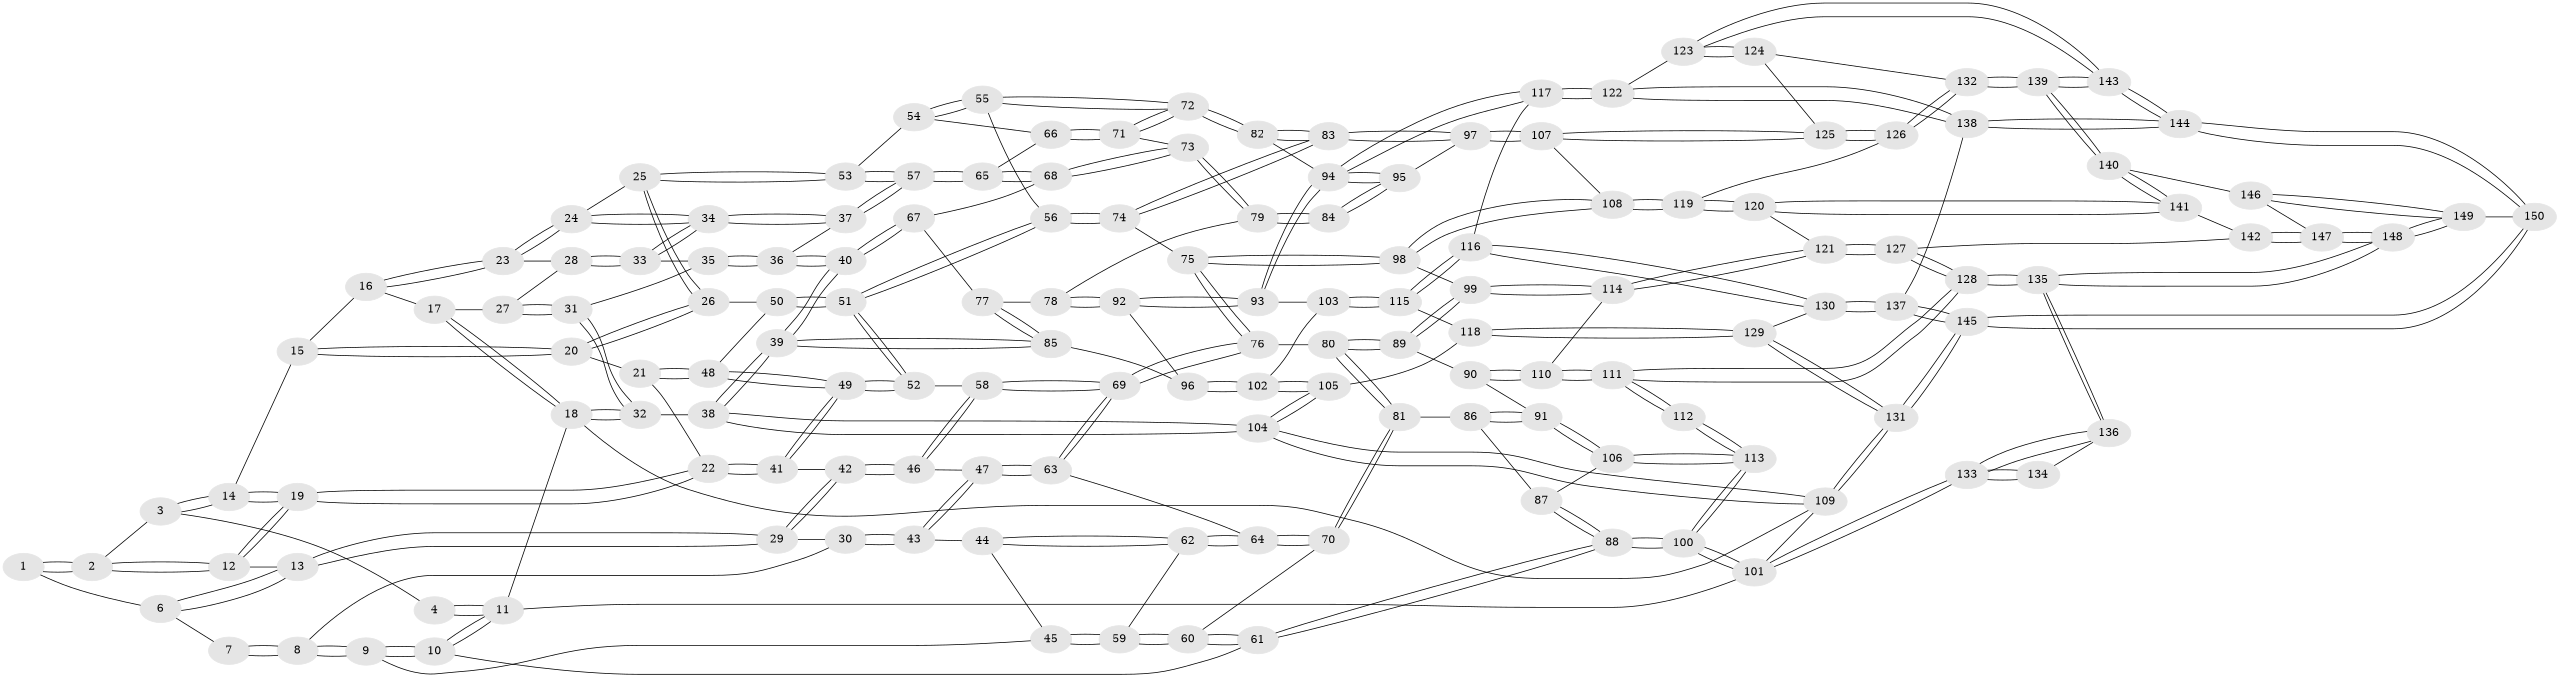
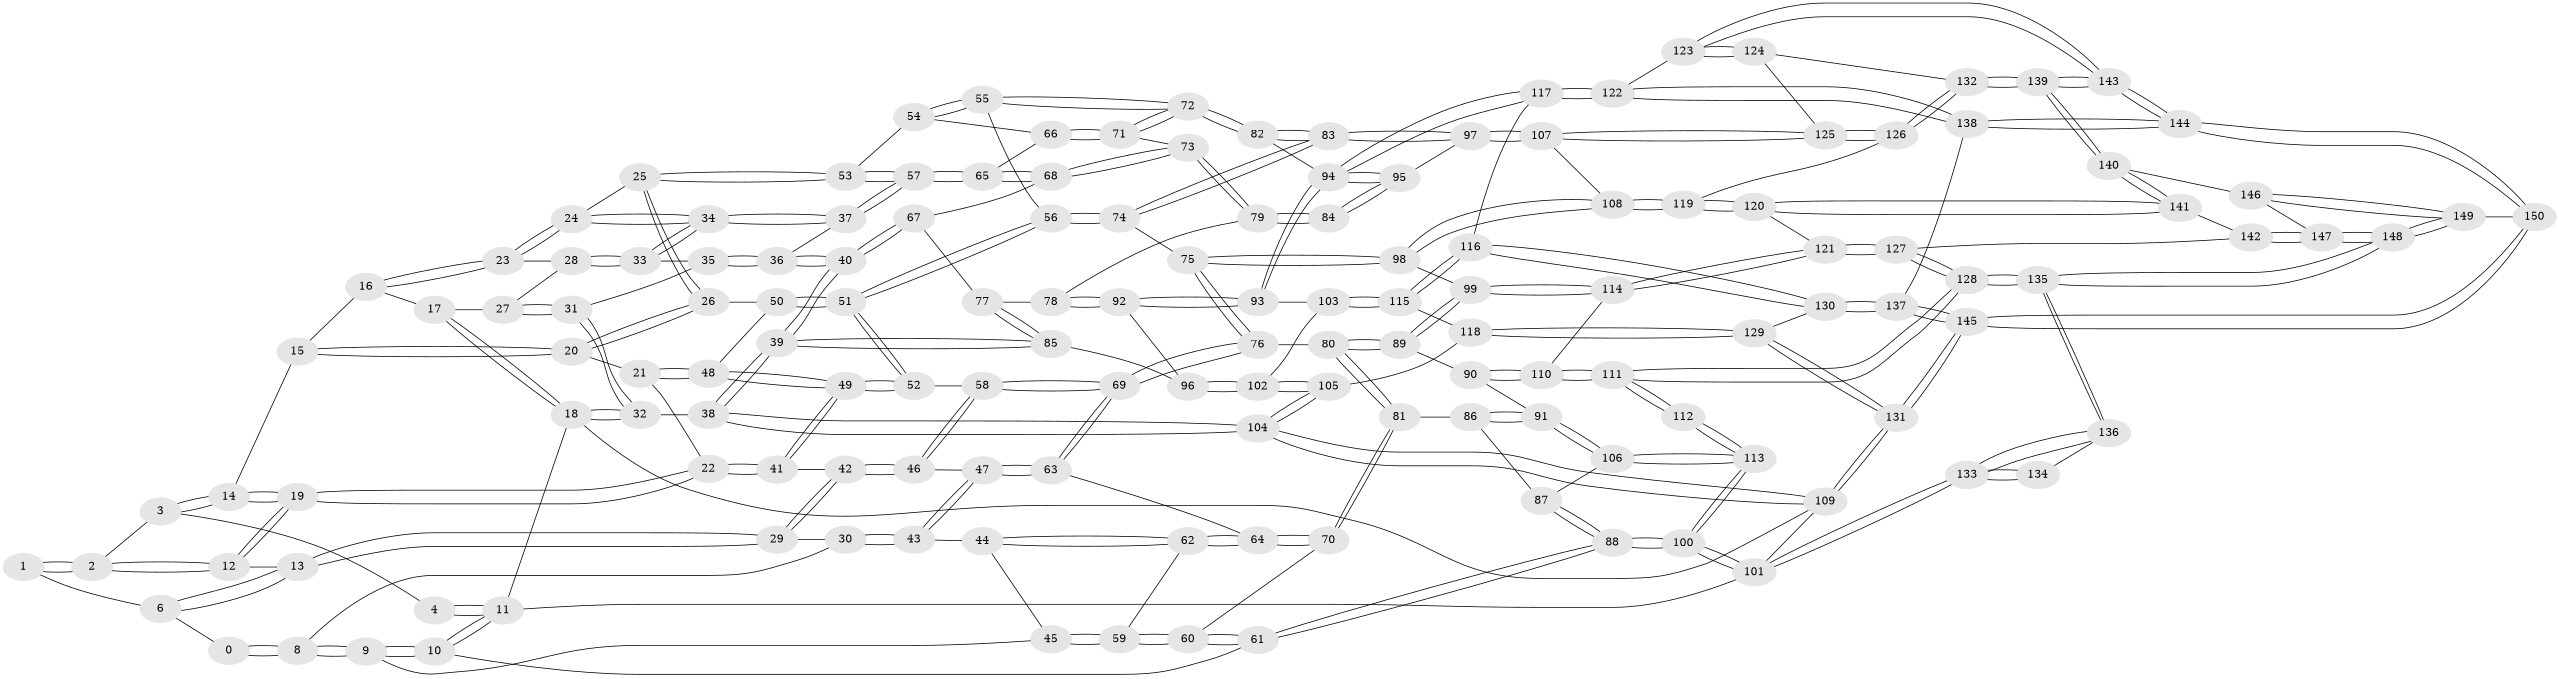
(229, 651) -> (229, 651)
